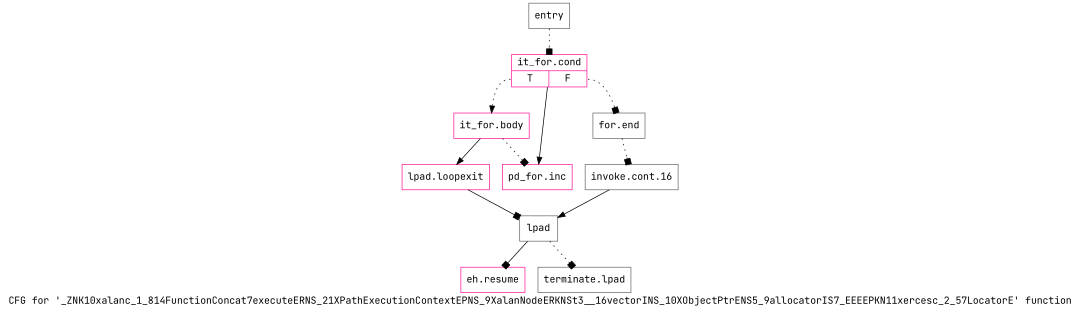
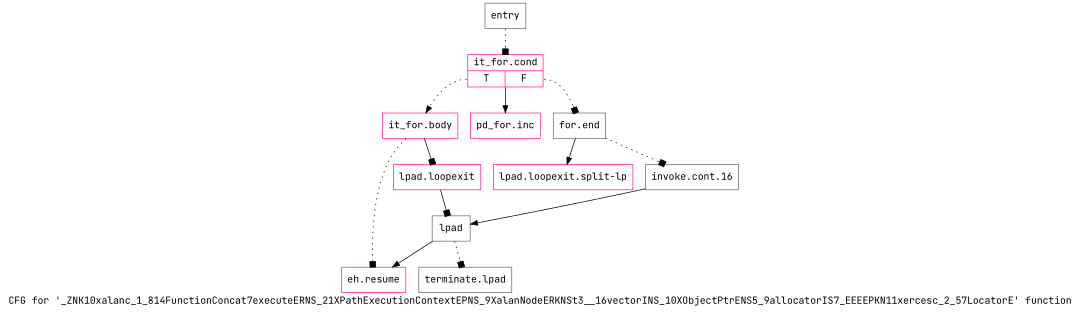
(471, 149) -> (428, 148)
(512, 149) -> (378, 195)
none -> (563, 177)
(518, 252) -> (416, 252)
